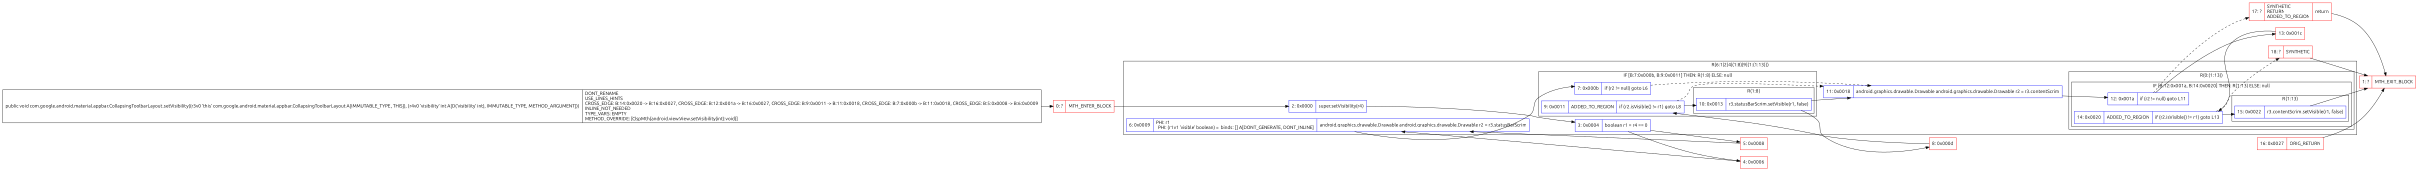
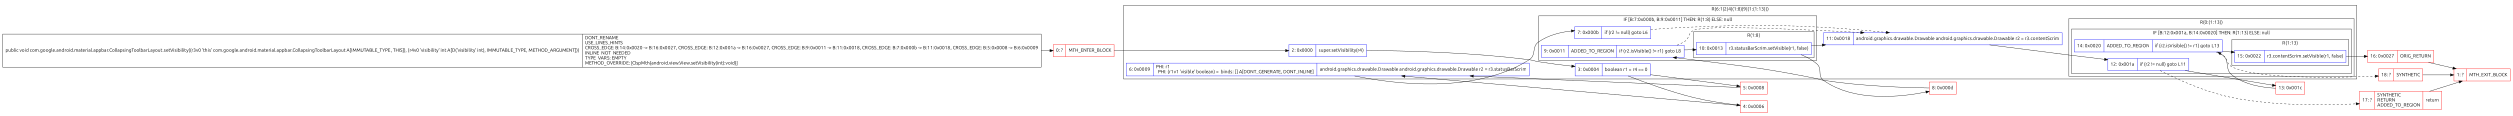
(2337, 98) -> (2359, 56)
